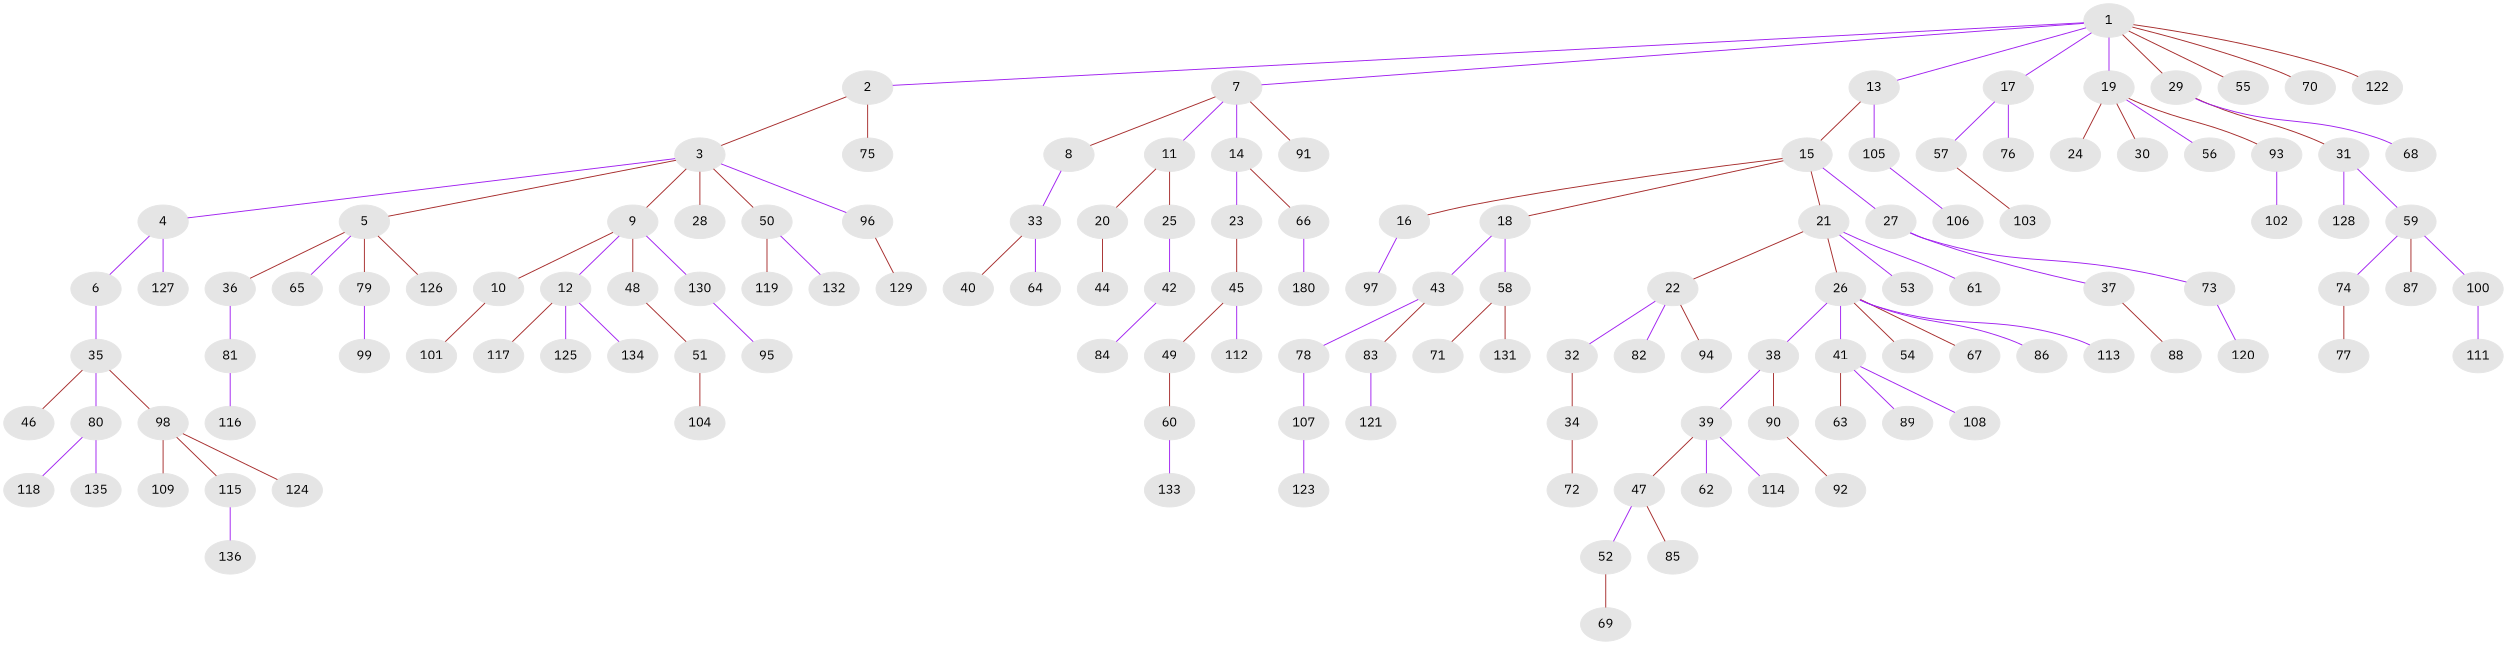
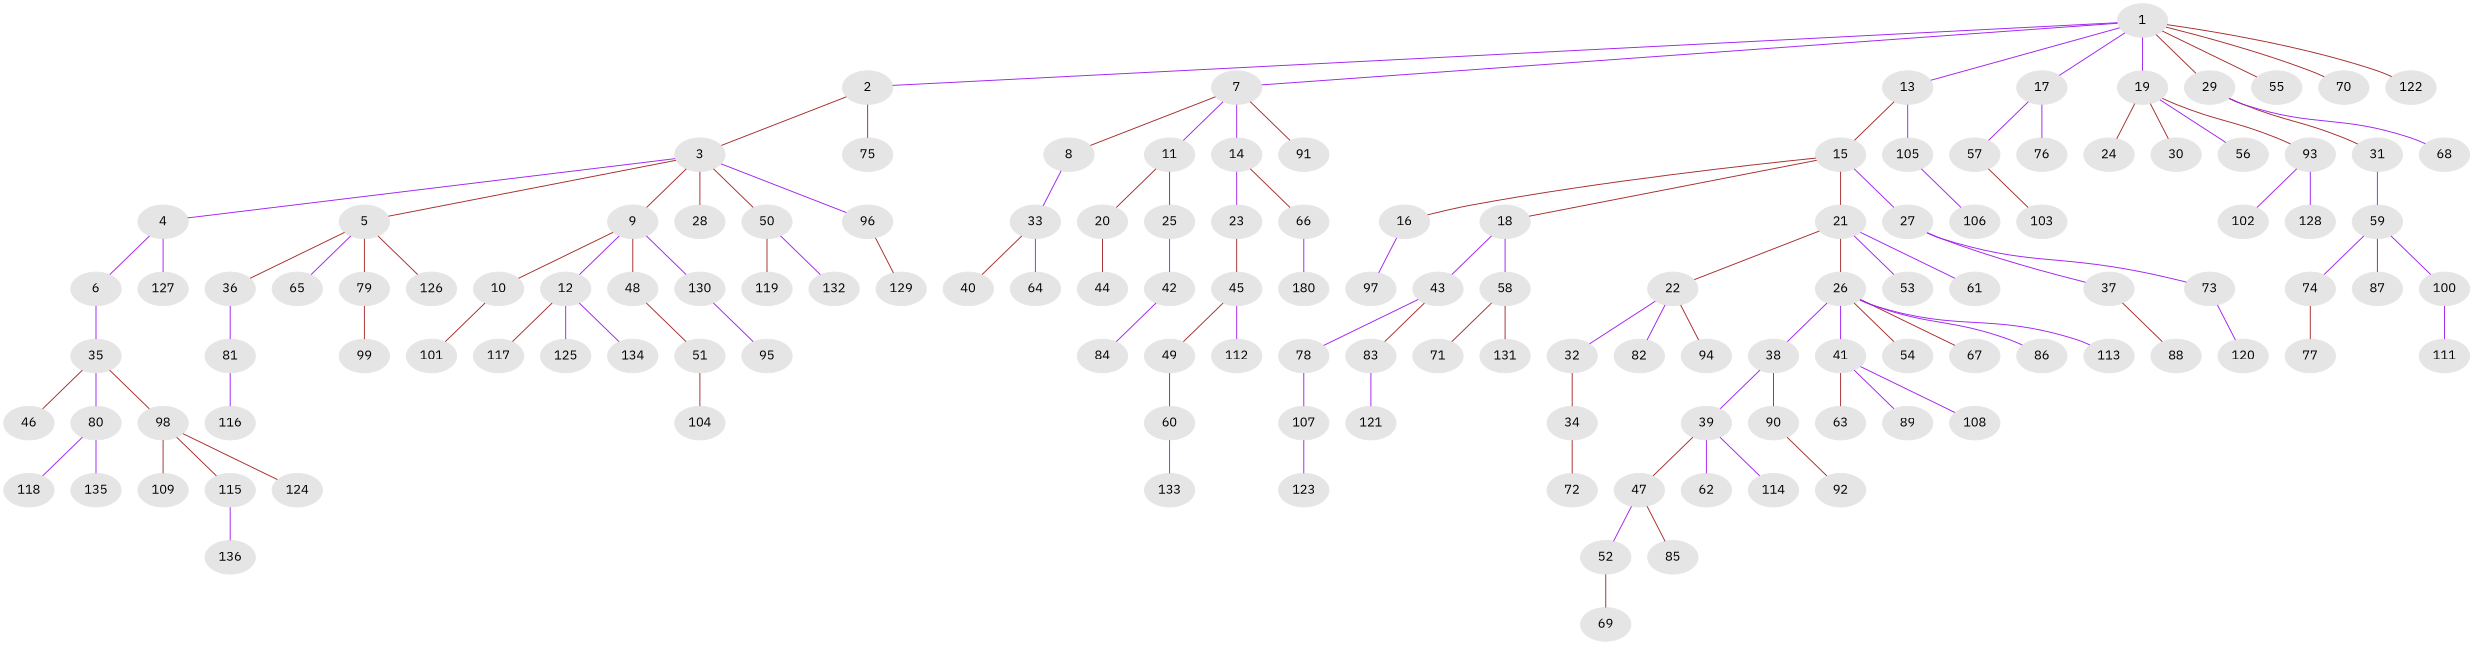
(2344, 188) -> (2310, 188)
(364, 323) -> (364, 323)
